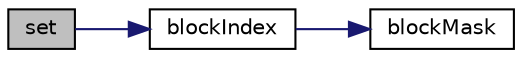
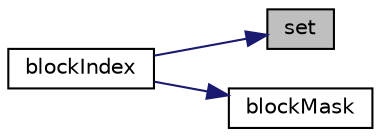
(102, 29) -> (201, 47)
